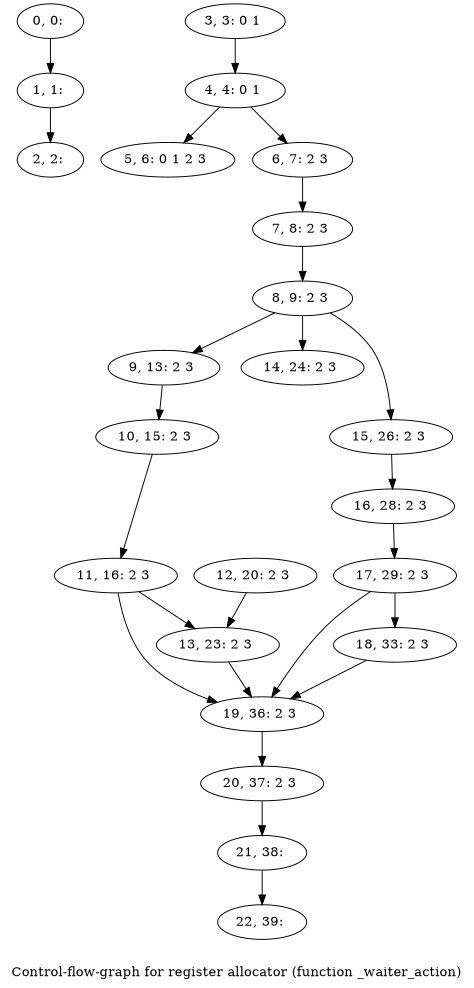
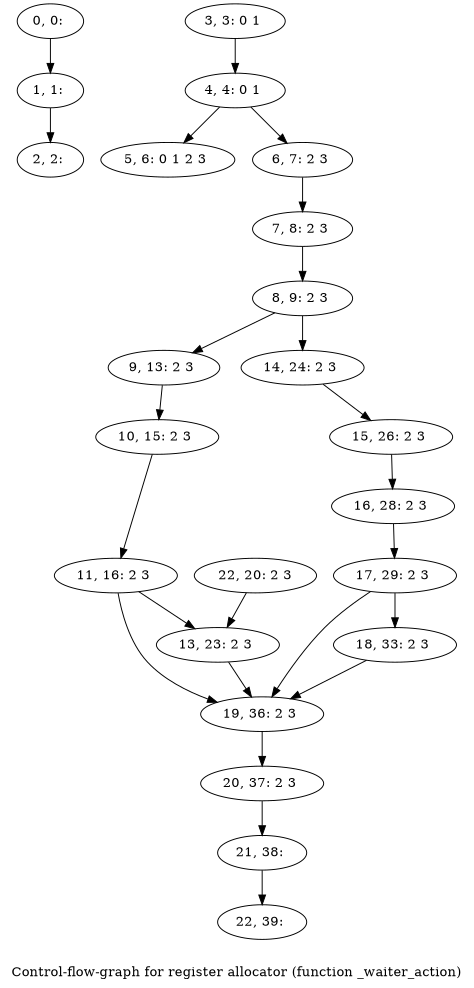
(374, 353) -> (343, 399)
(255, 576) -> (255, 576)
